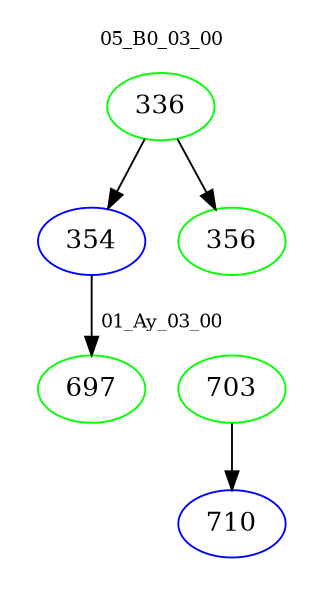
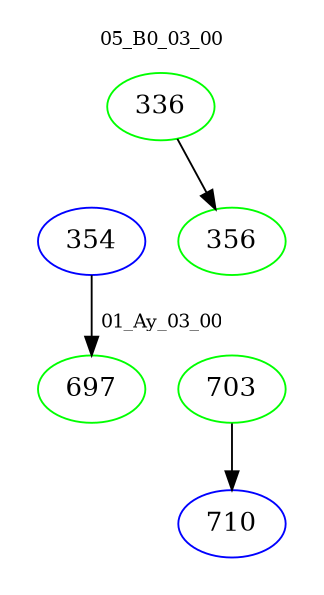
(131, 165) -> none
